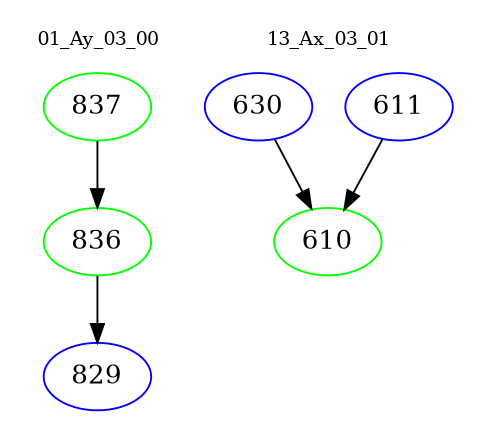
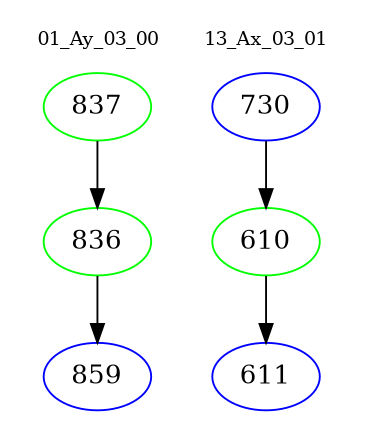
(259, 107) -> (266, 107)
(368, 166) -> (266, 300)
(97, 377) -> (97, 377)
